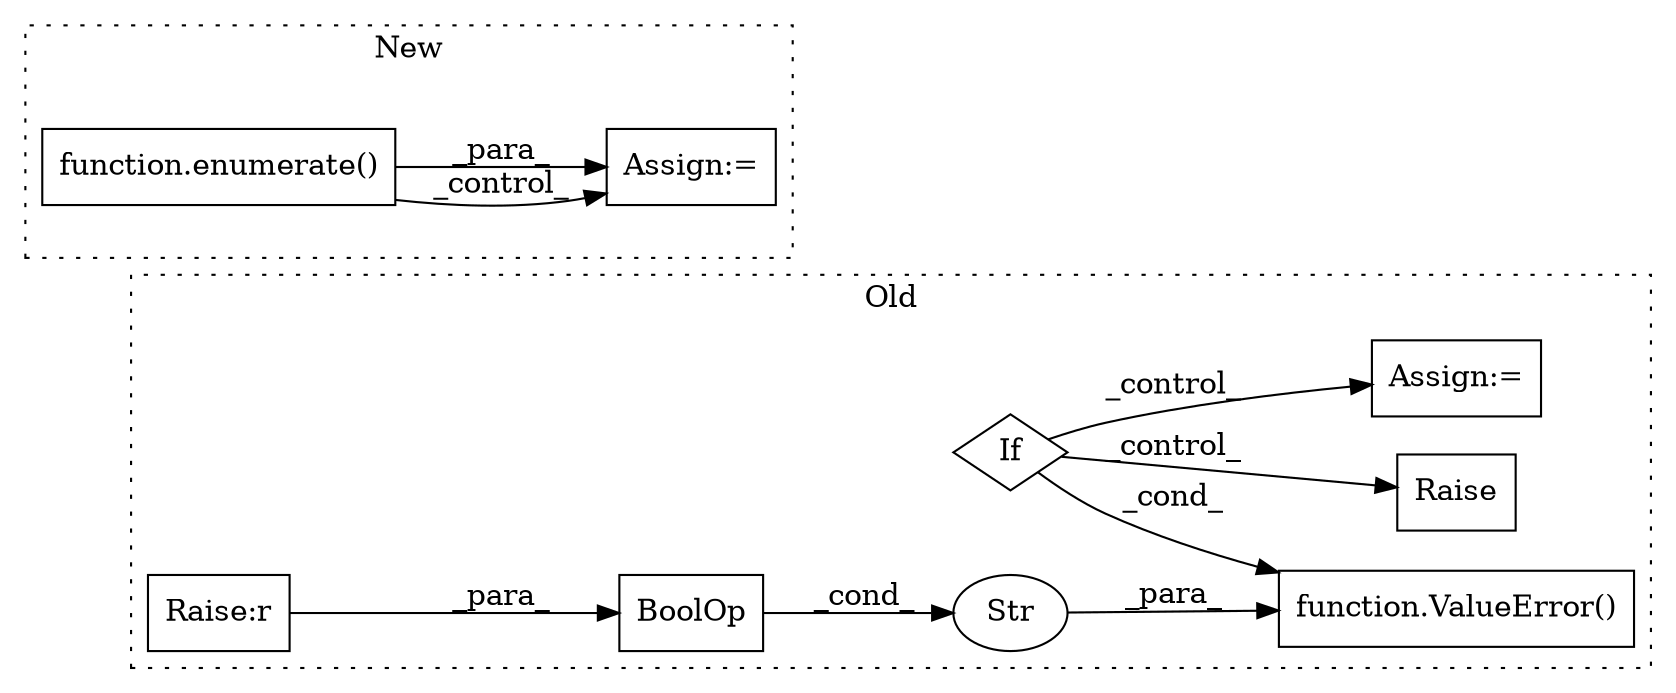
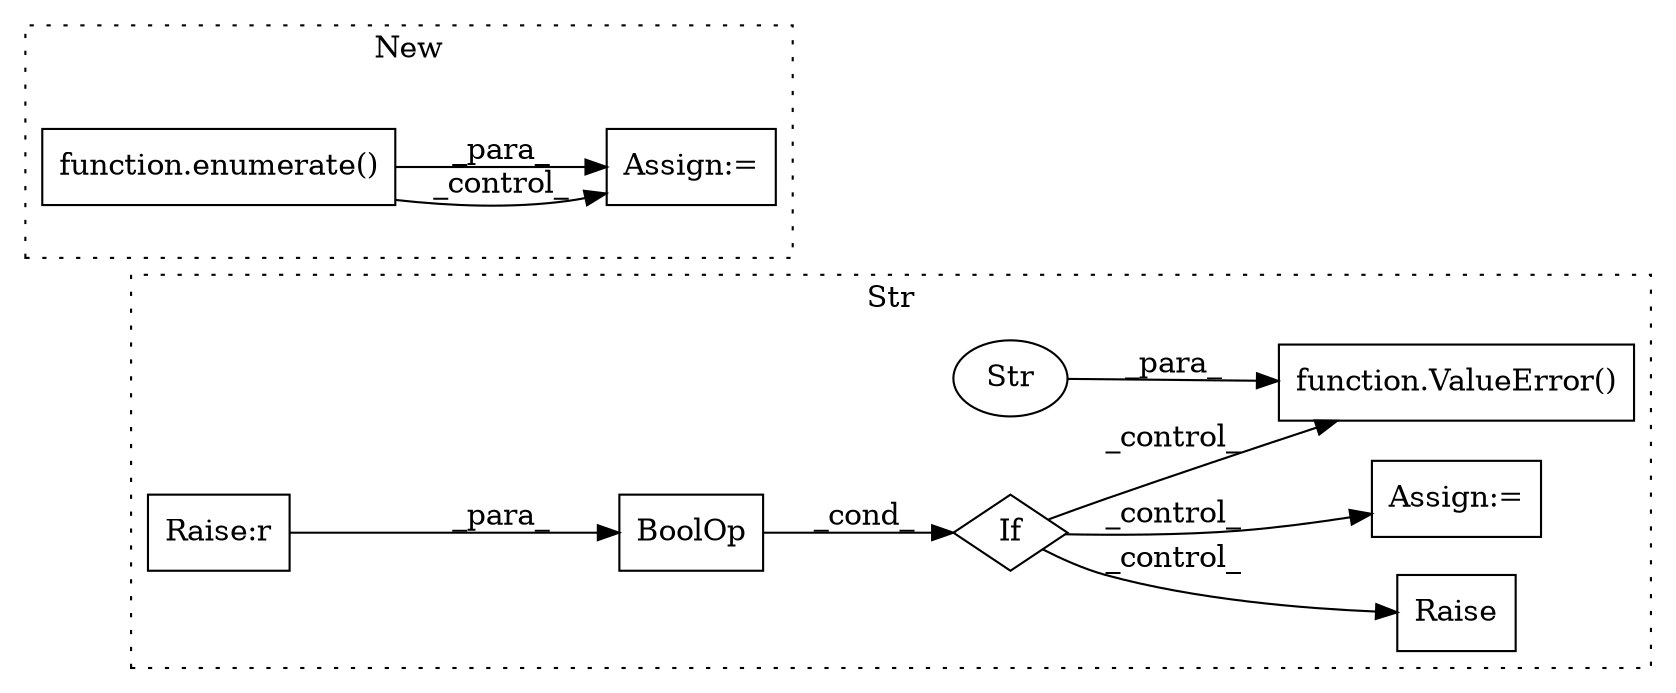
(891, 299) -> (891, 299)
(1173, 498) -> (1173, 439)
(847, 613) -> (847, 533)
